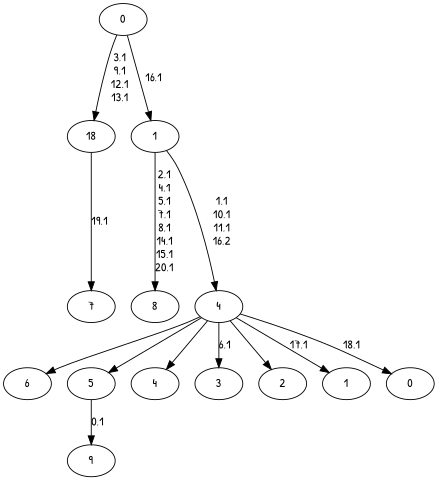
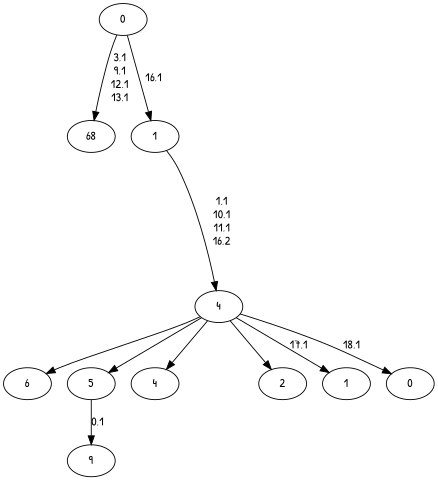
(91, 136) -> (91, 136)
(91, 307) -> none
(155, 307) -> none
(219, 384) -> none
